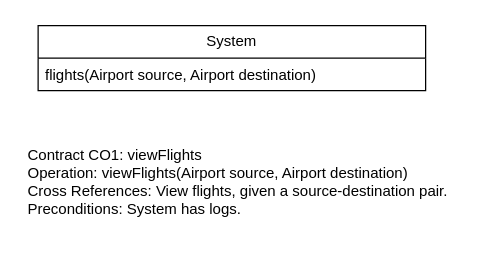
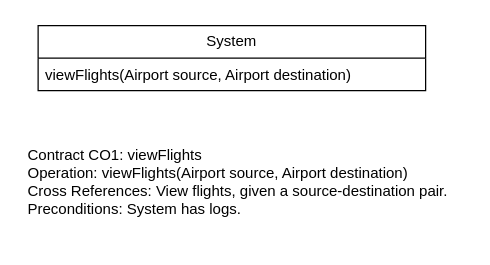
(211, 76) -> (226, 76)
